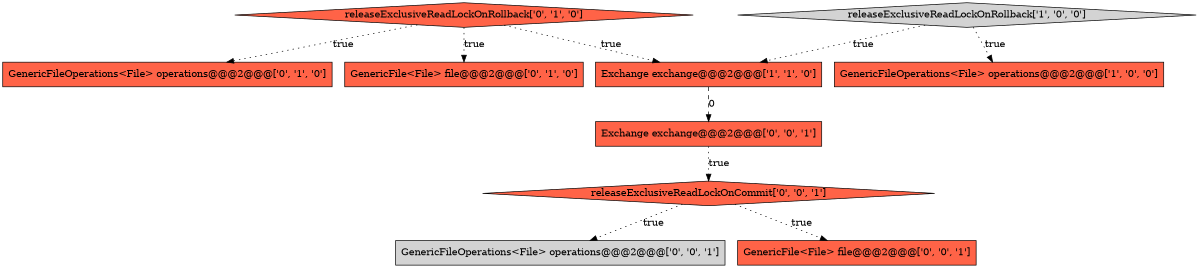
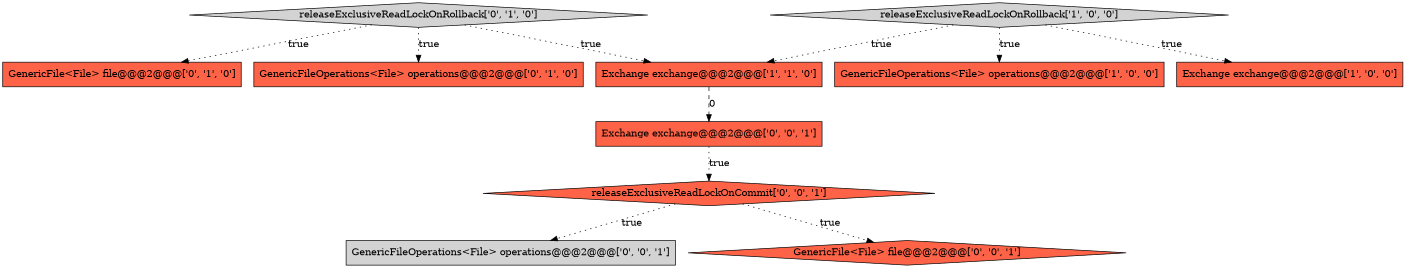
(464, 15) -> (419, 15)
none -> (1290, 74)
(857, 253) -> (907, 253)
